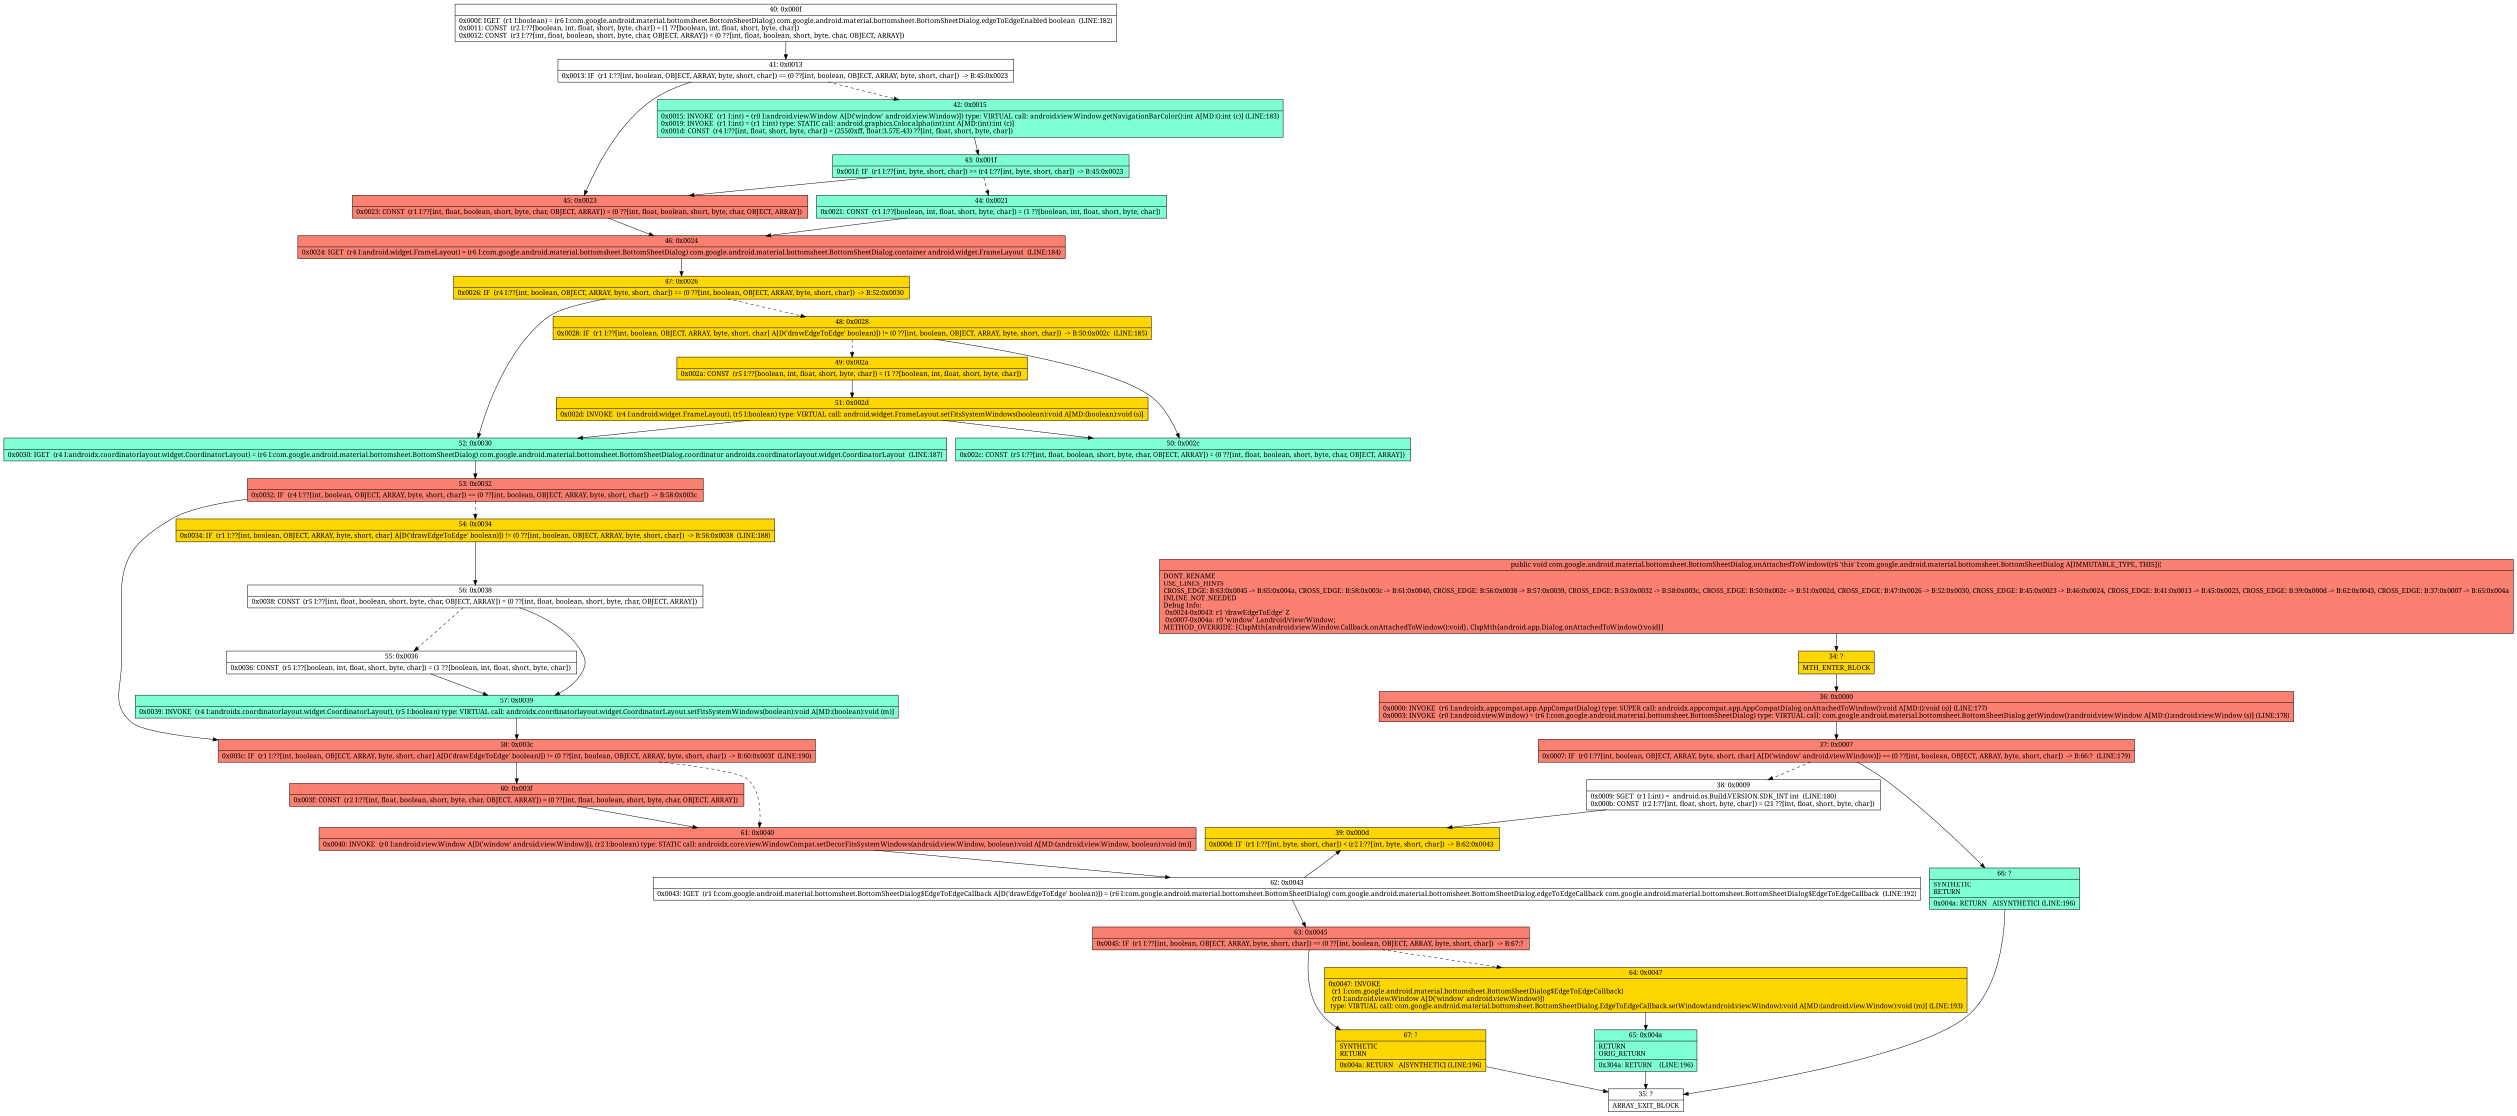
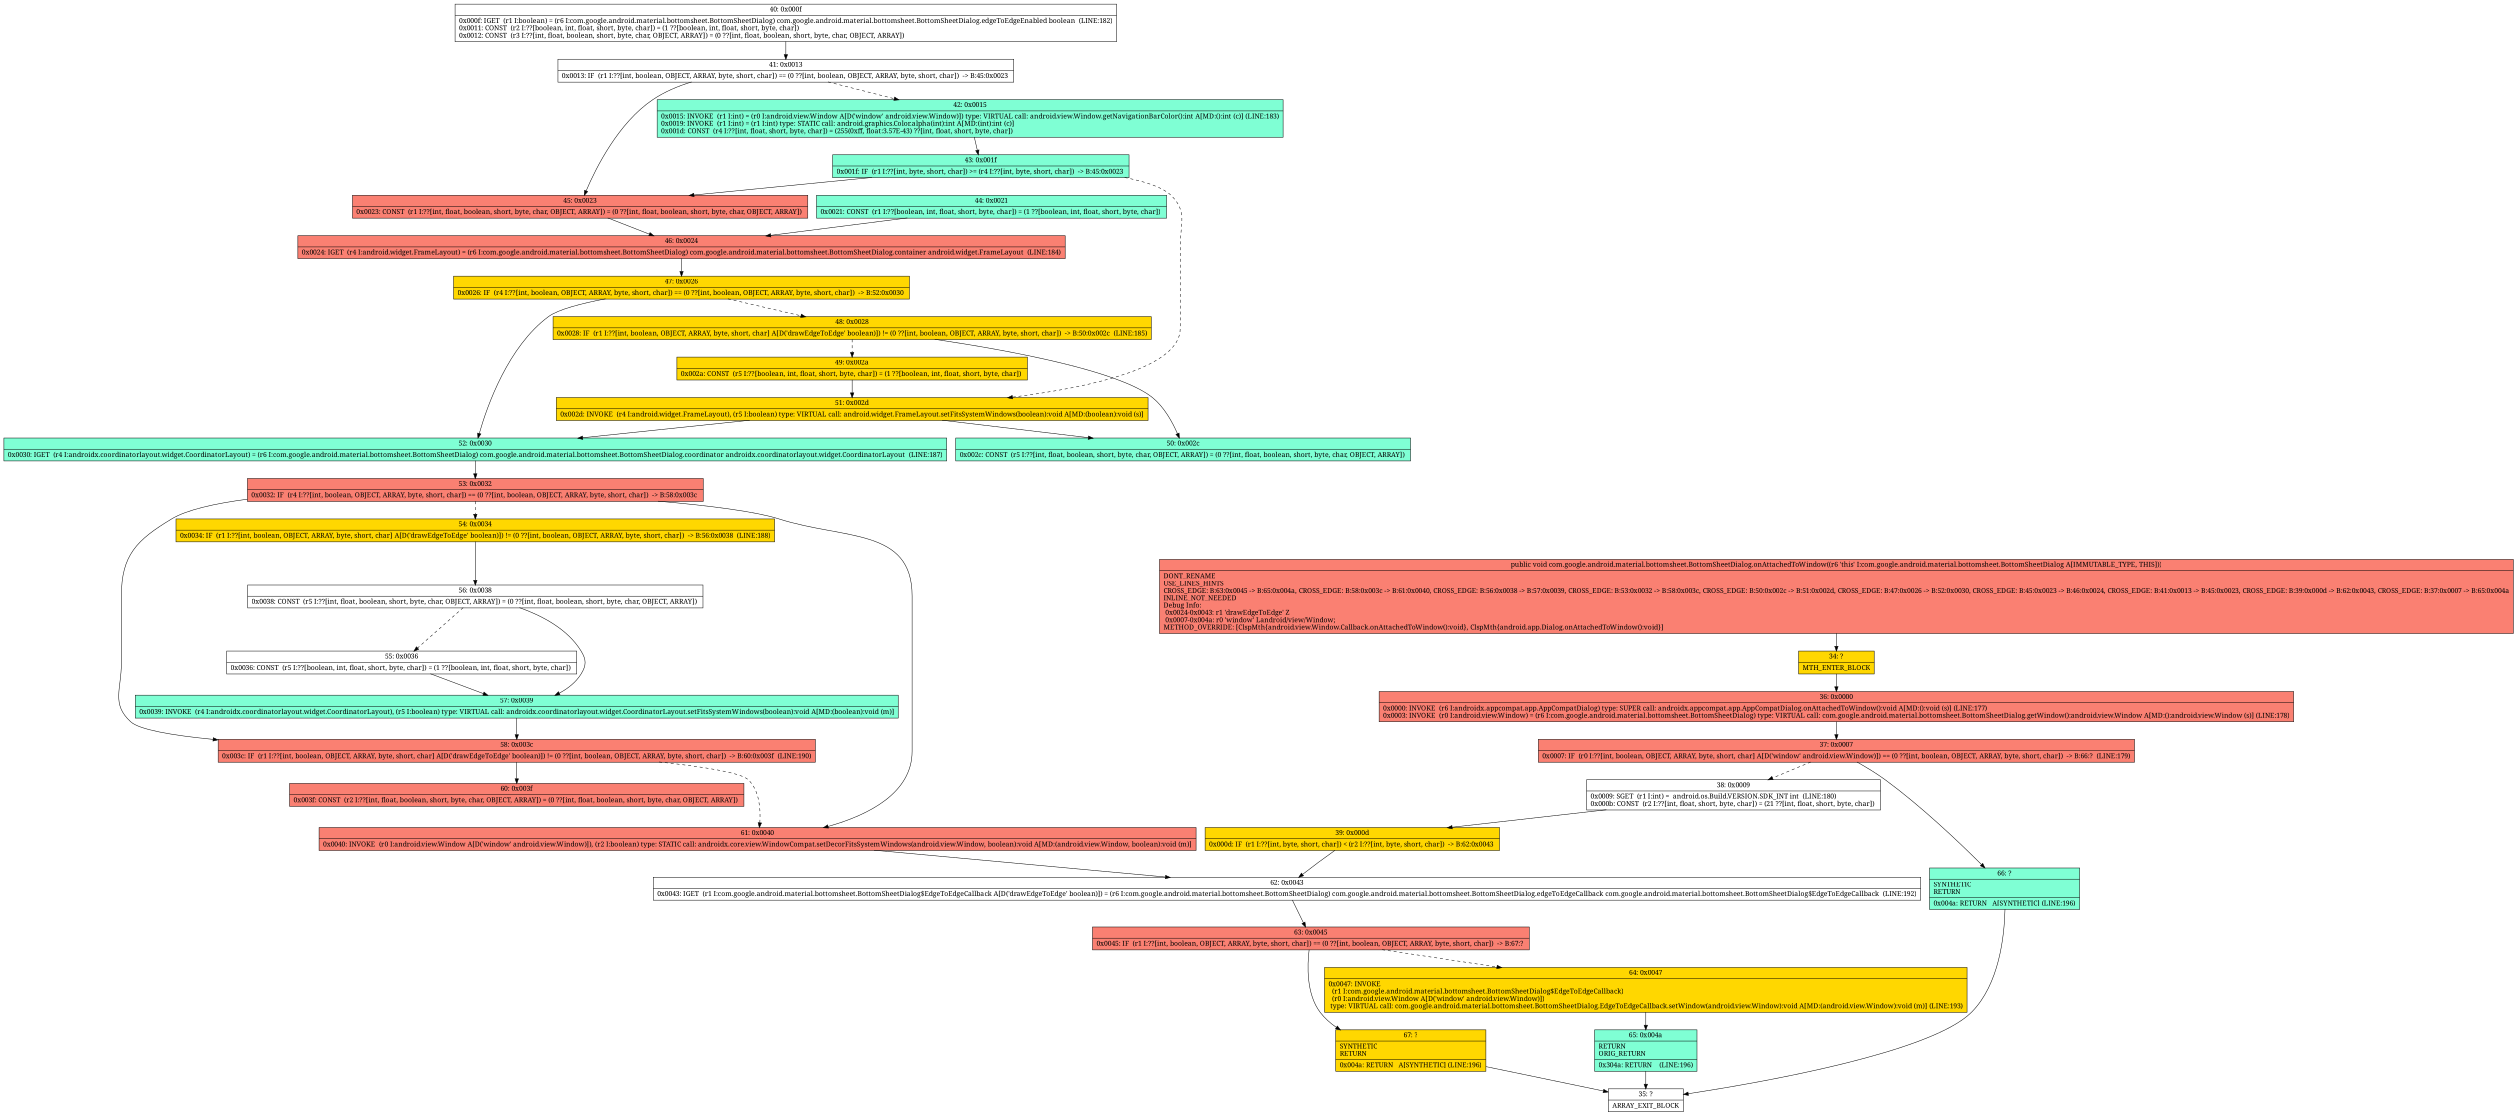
(986, 184) -> (1180, 331)
(635, 817) -> (911, 588)
(1321, 866) -> (1319, 862)
